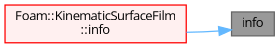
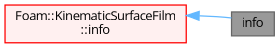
(203, 32) -> (215, 17)
